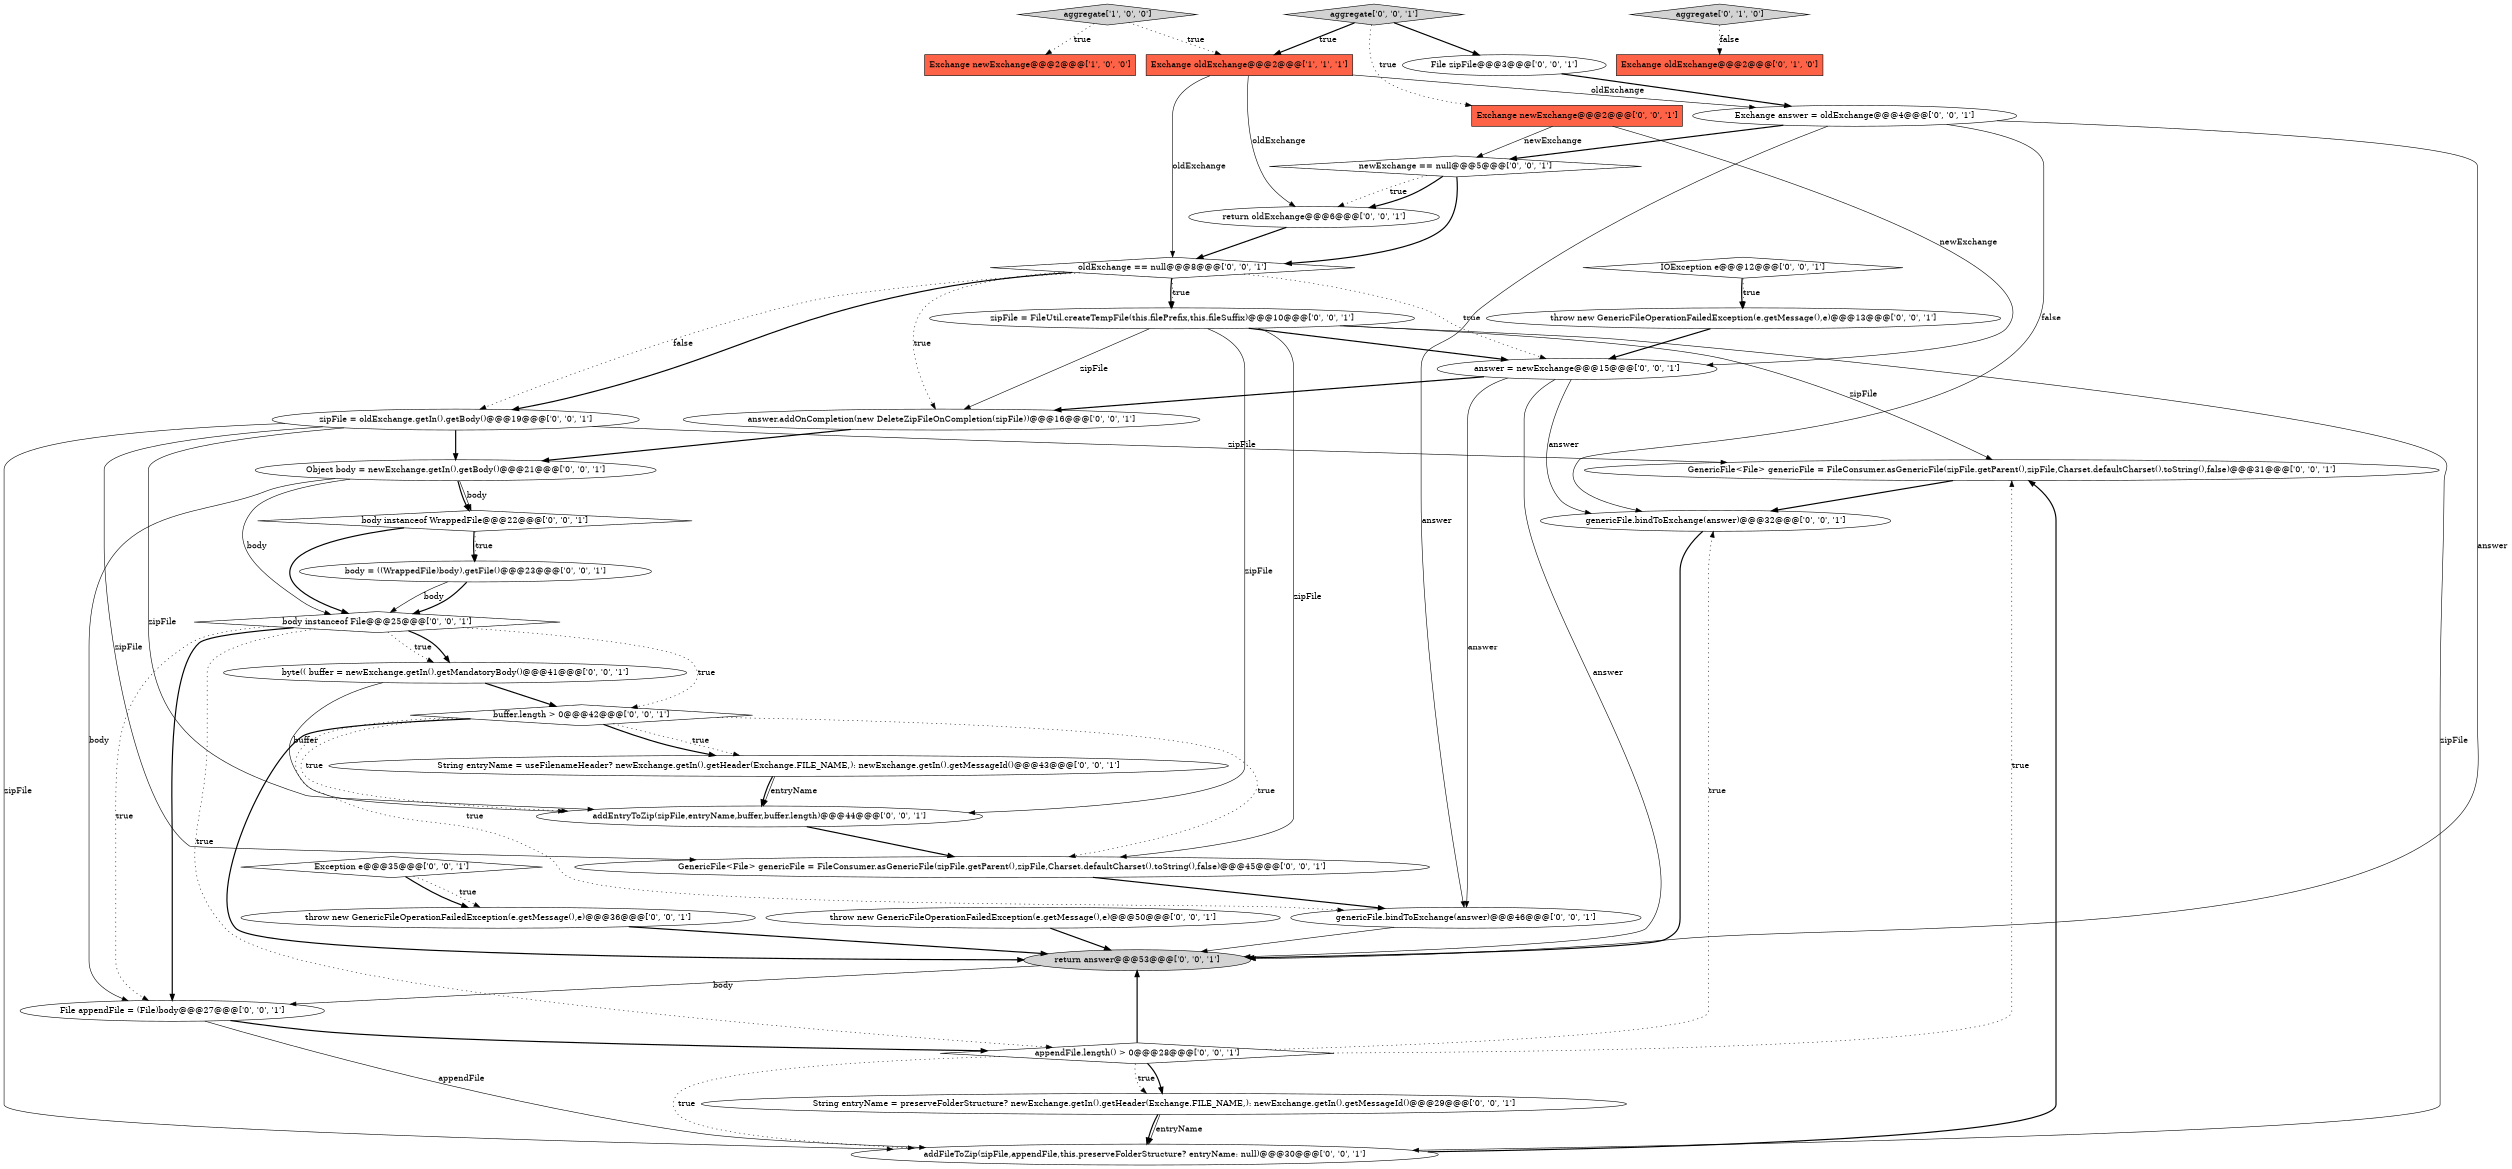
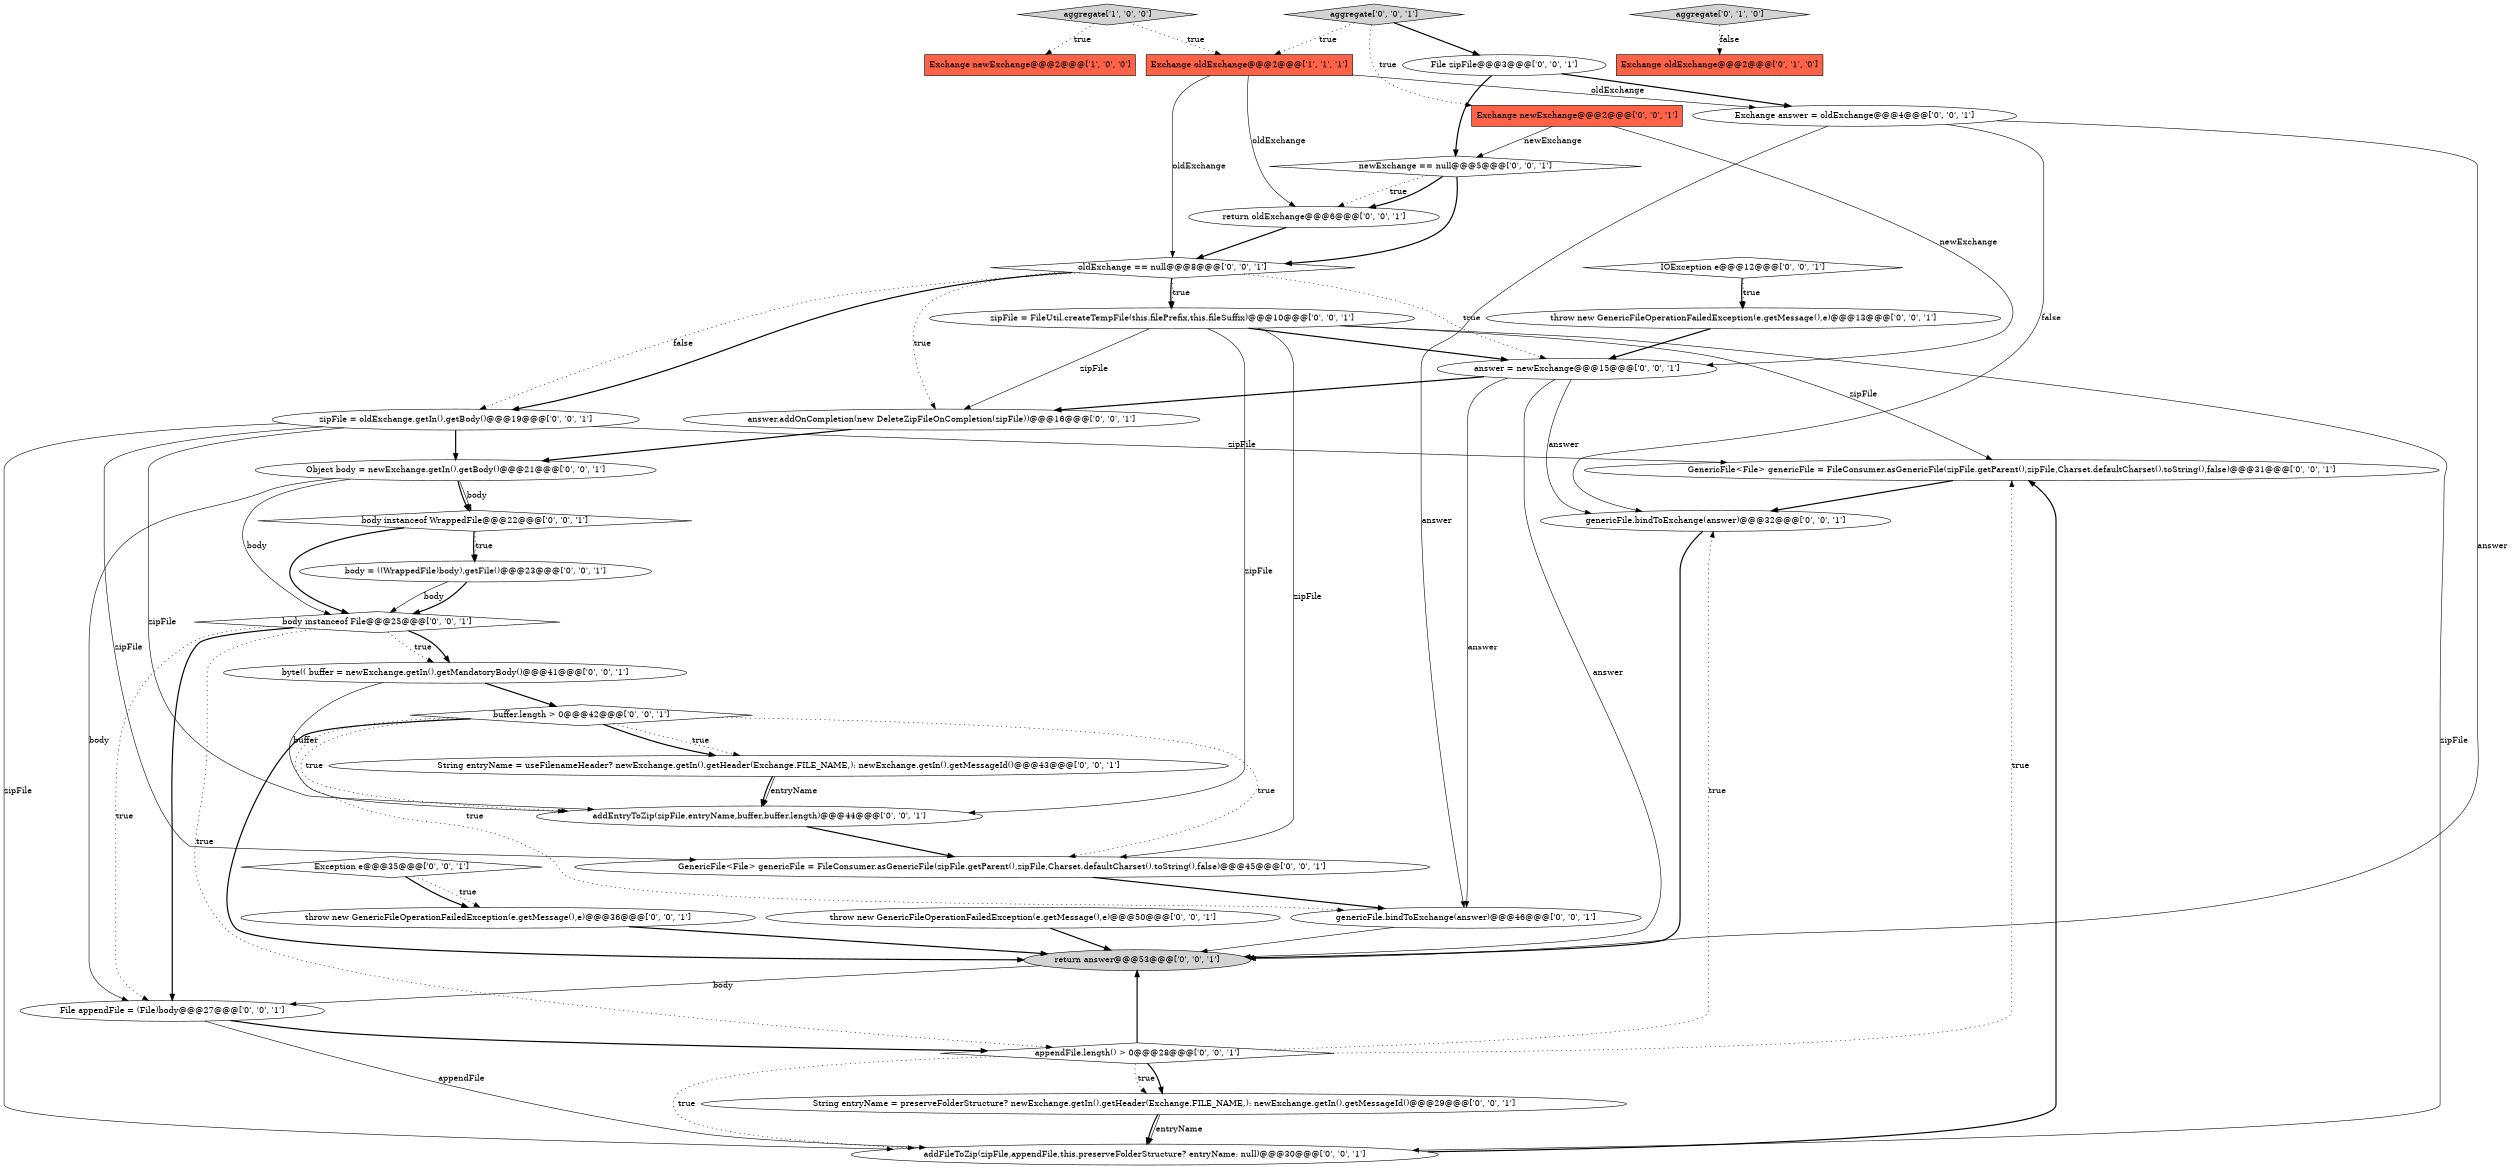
(1317, 38) -> (1317, 38)
(1650, 142) -> (1465, 109)
(621, 643) -> none
